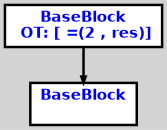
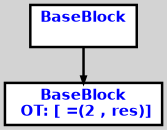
(84, 62) -> (84, 62)
